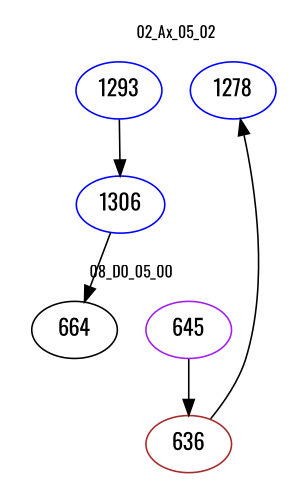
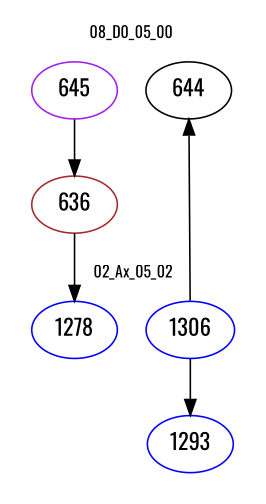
(120, 140) -> (190, 379)
(75, 330) -> (189, 90)
